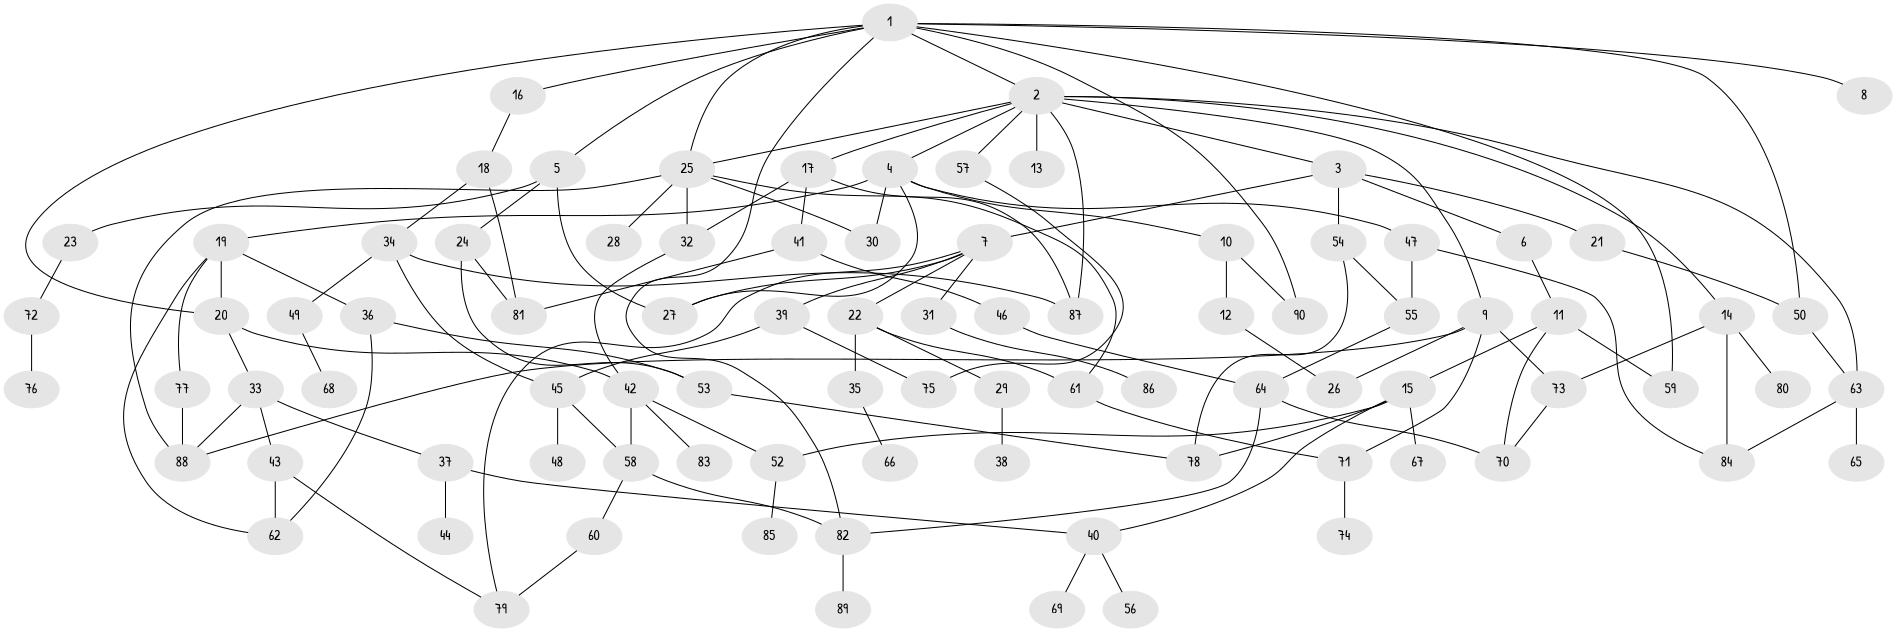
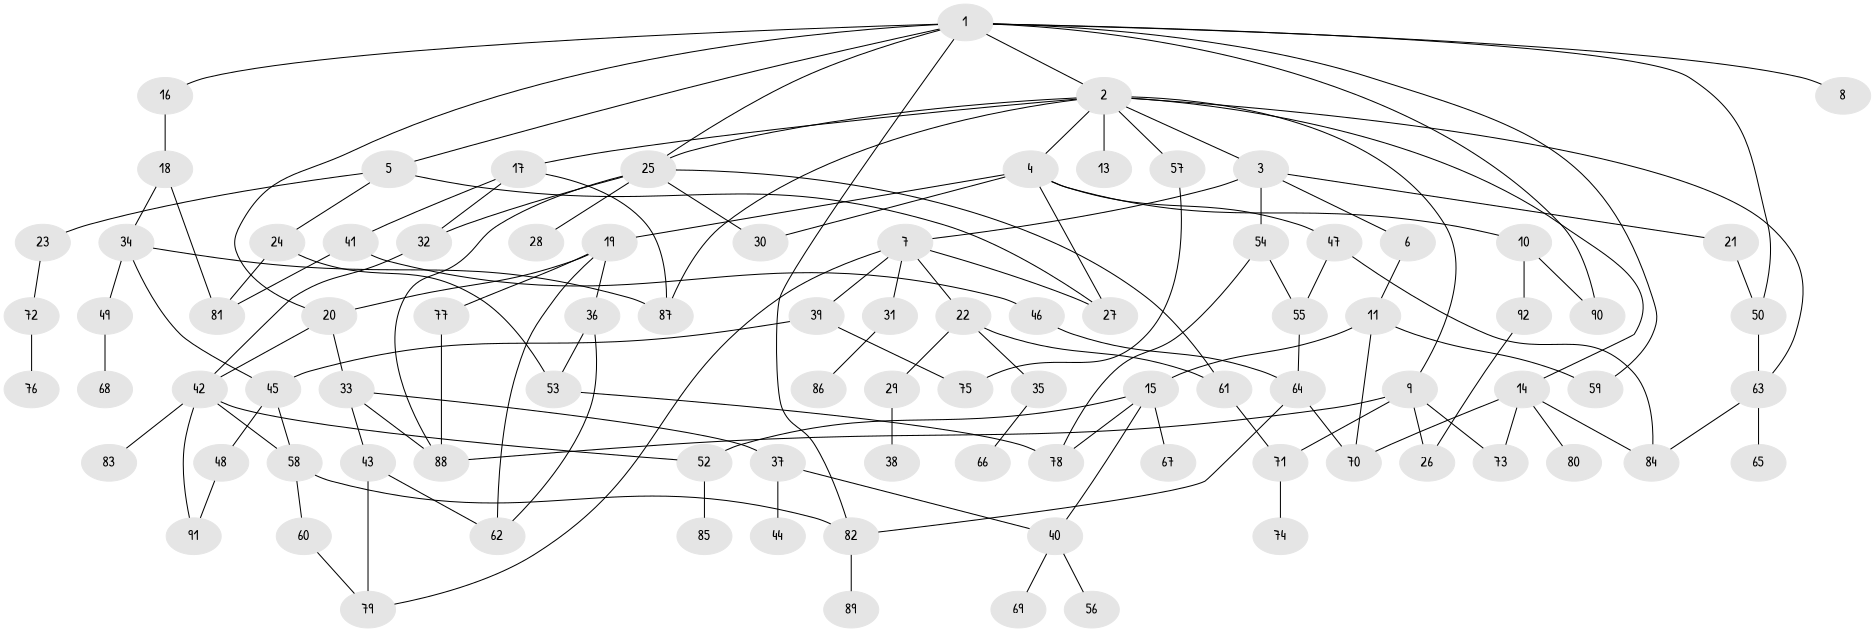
(1226, 316) -> (1524, 316)
(1531, 426) -> (1437, 425)
none -> (194, 536)
